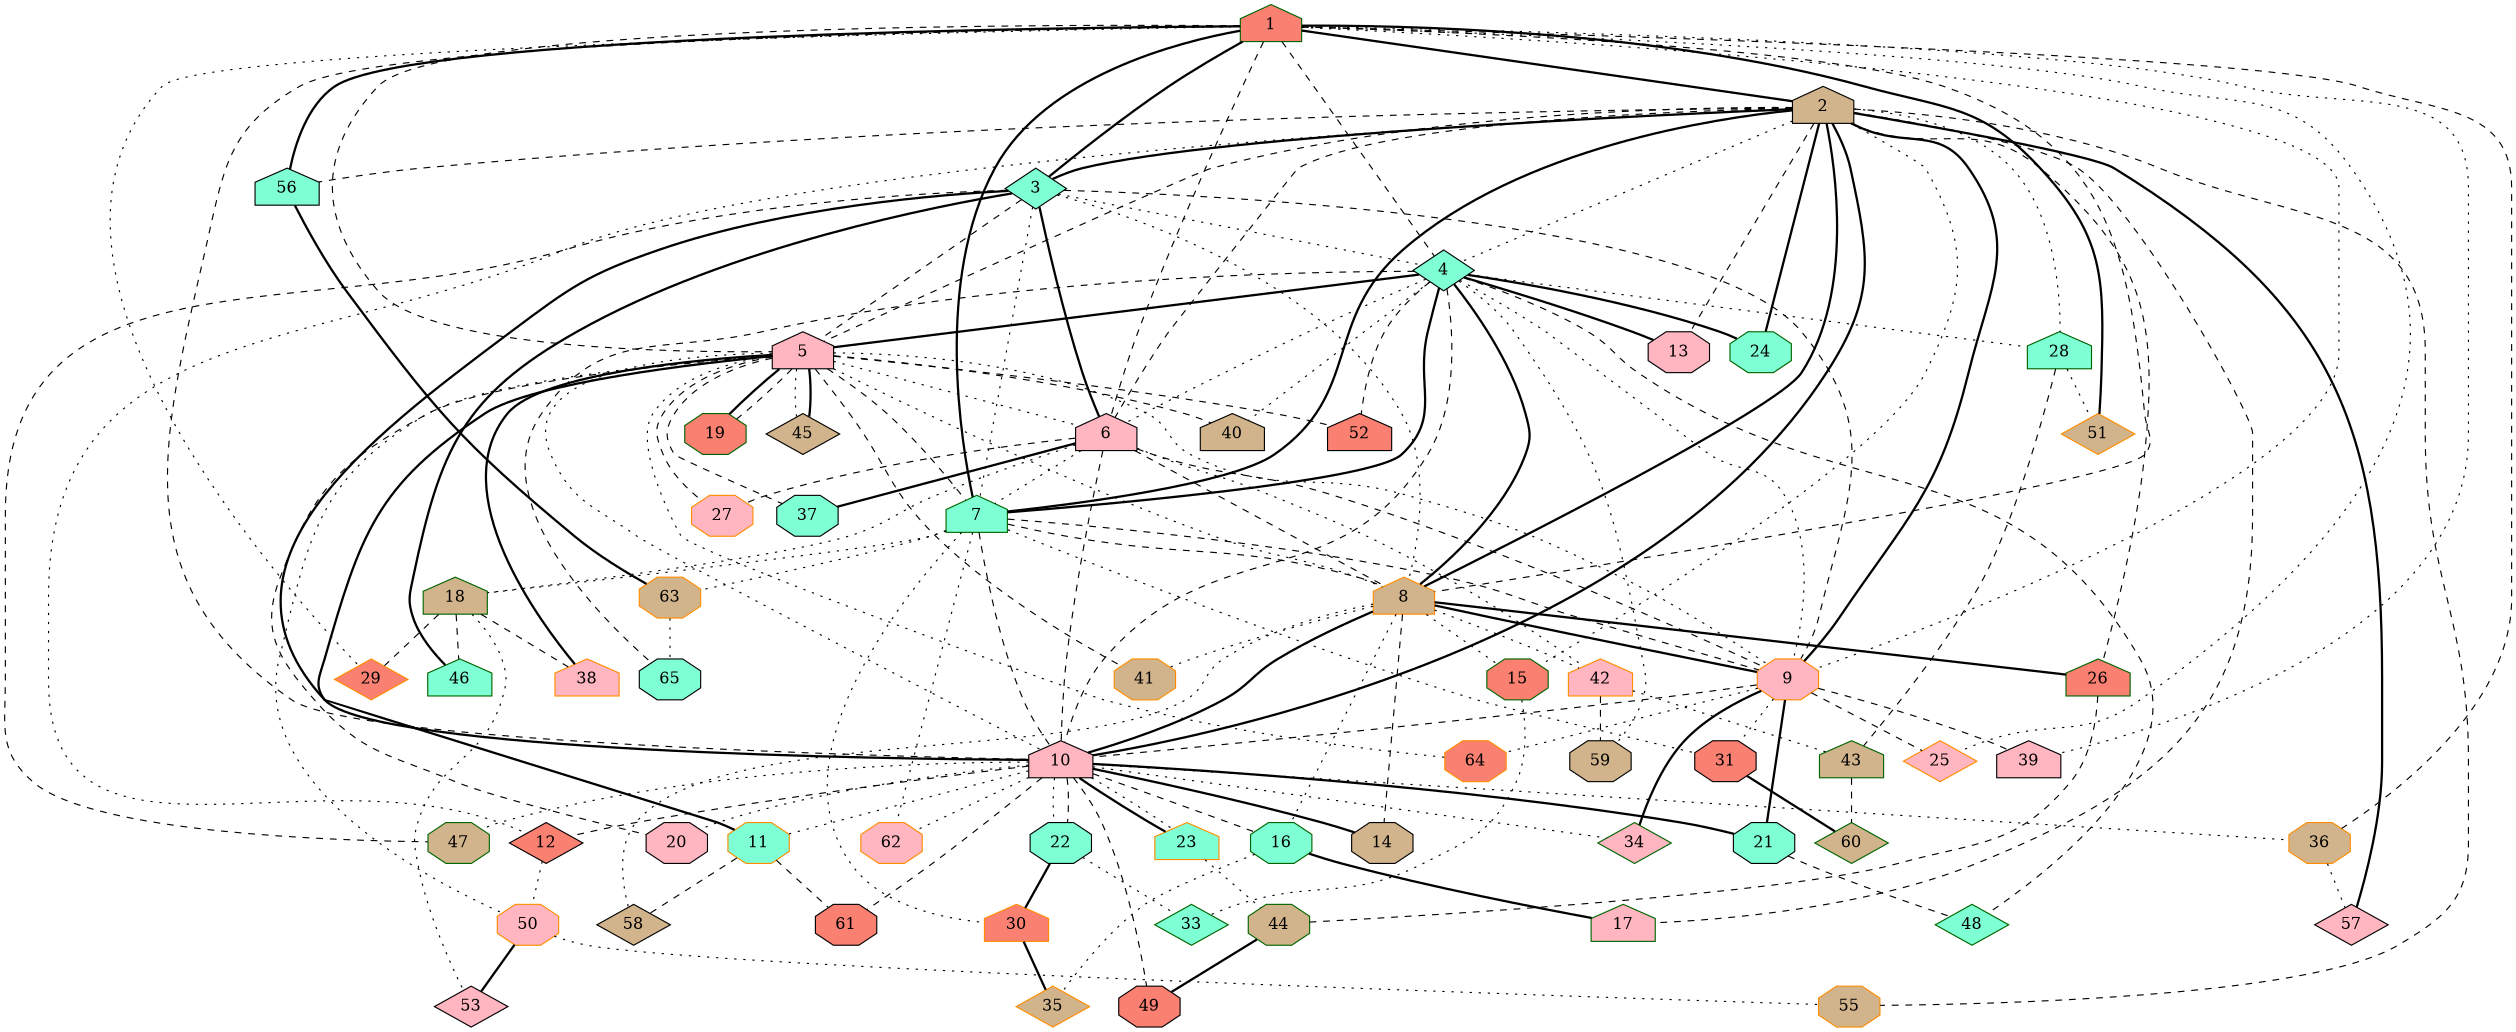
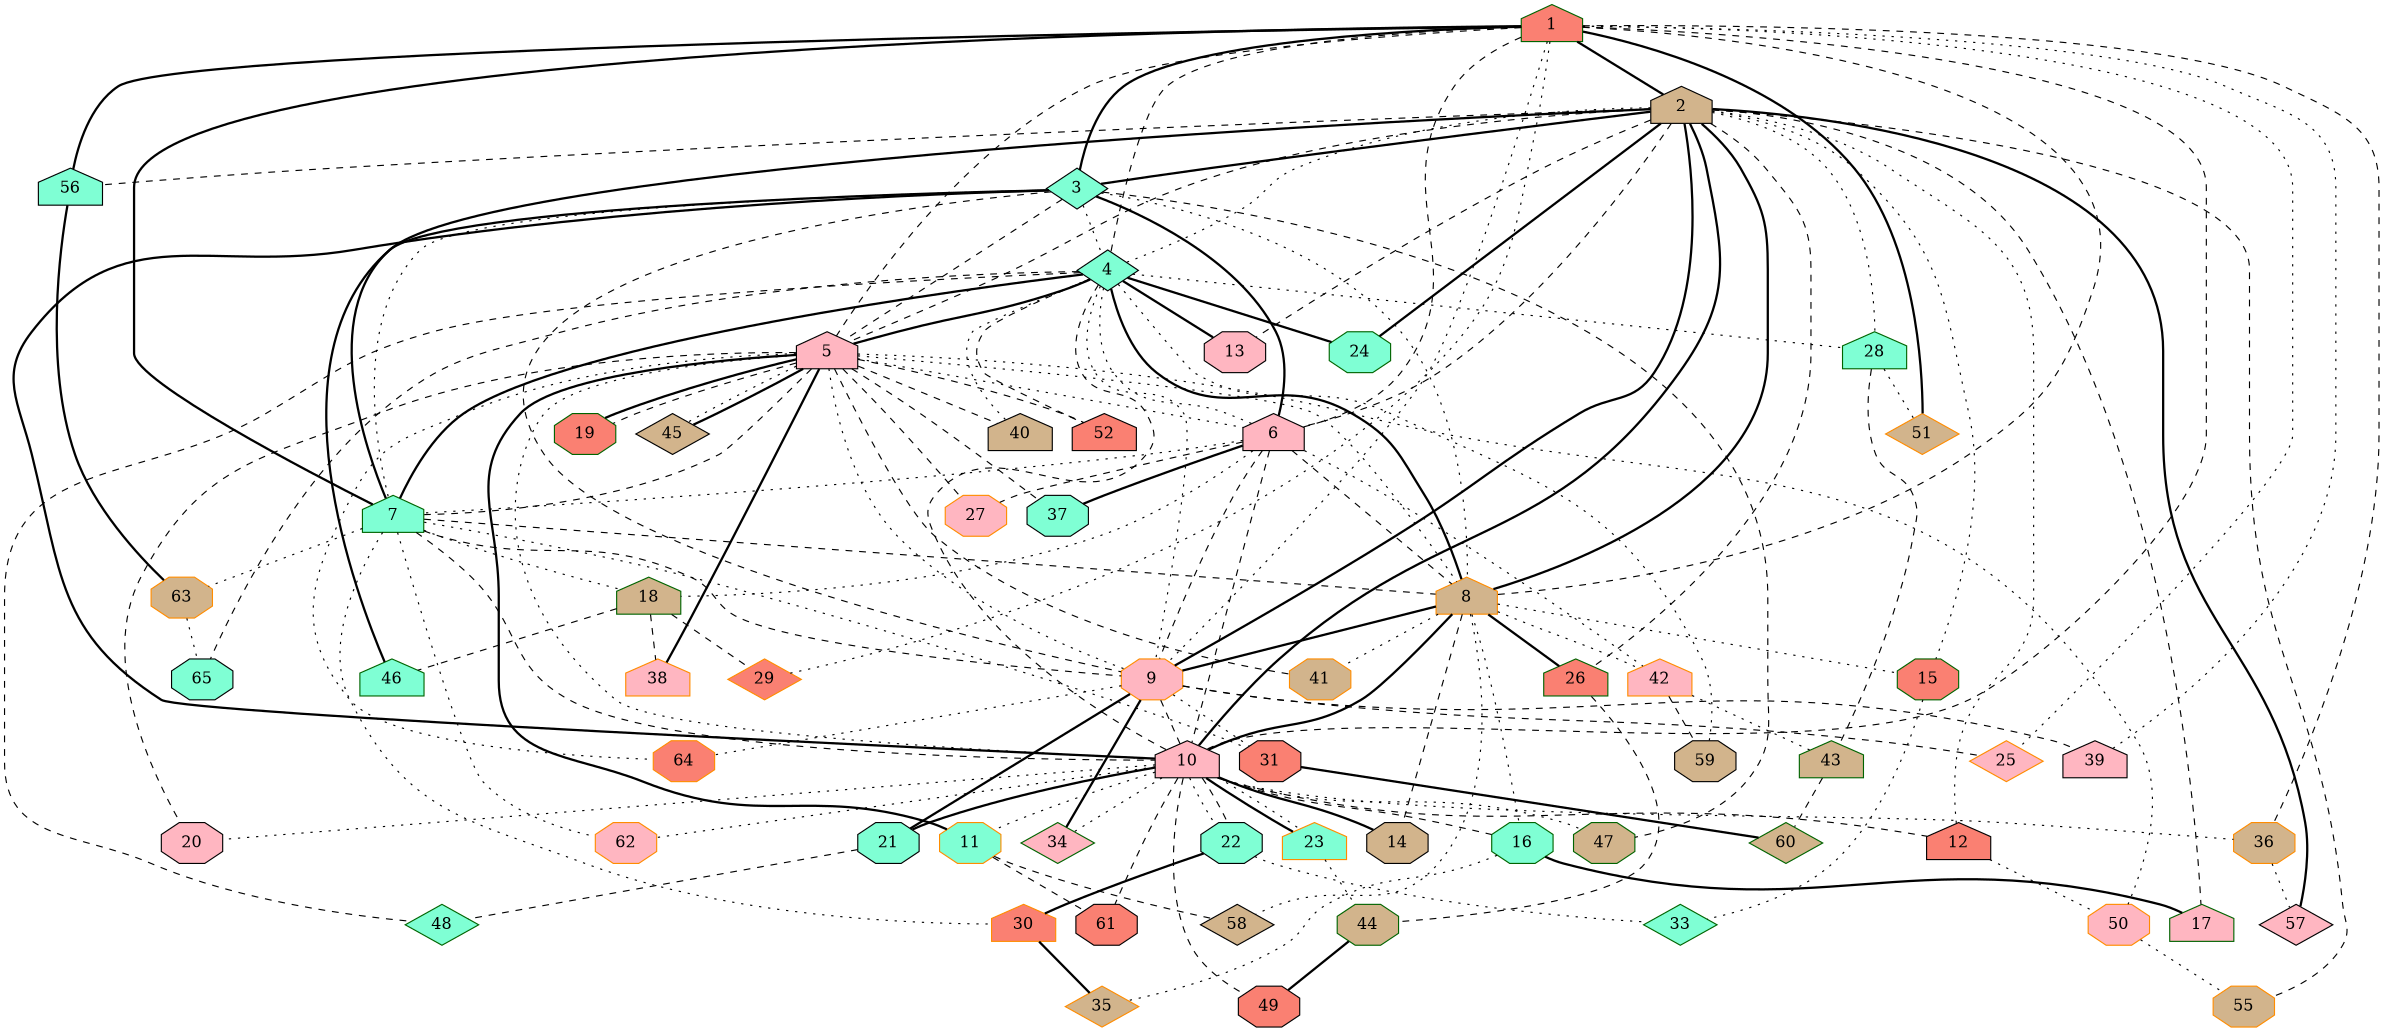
(546, 843) -> (1959, 843)
(471, 1007) -> none
